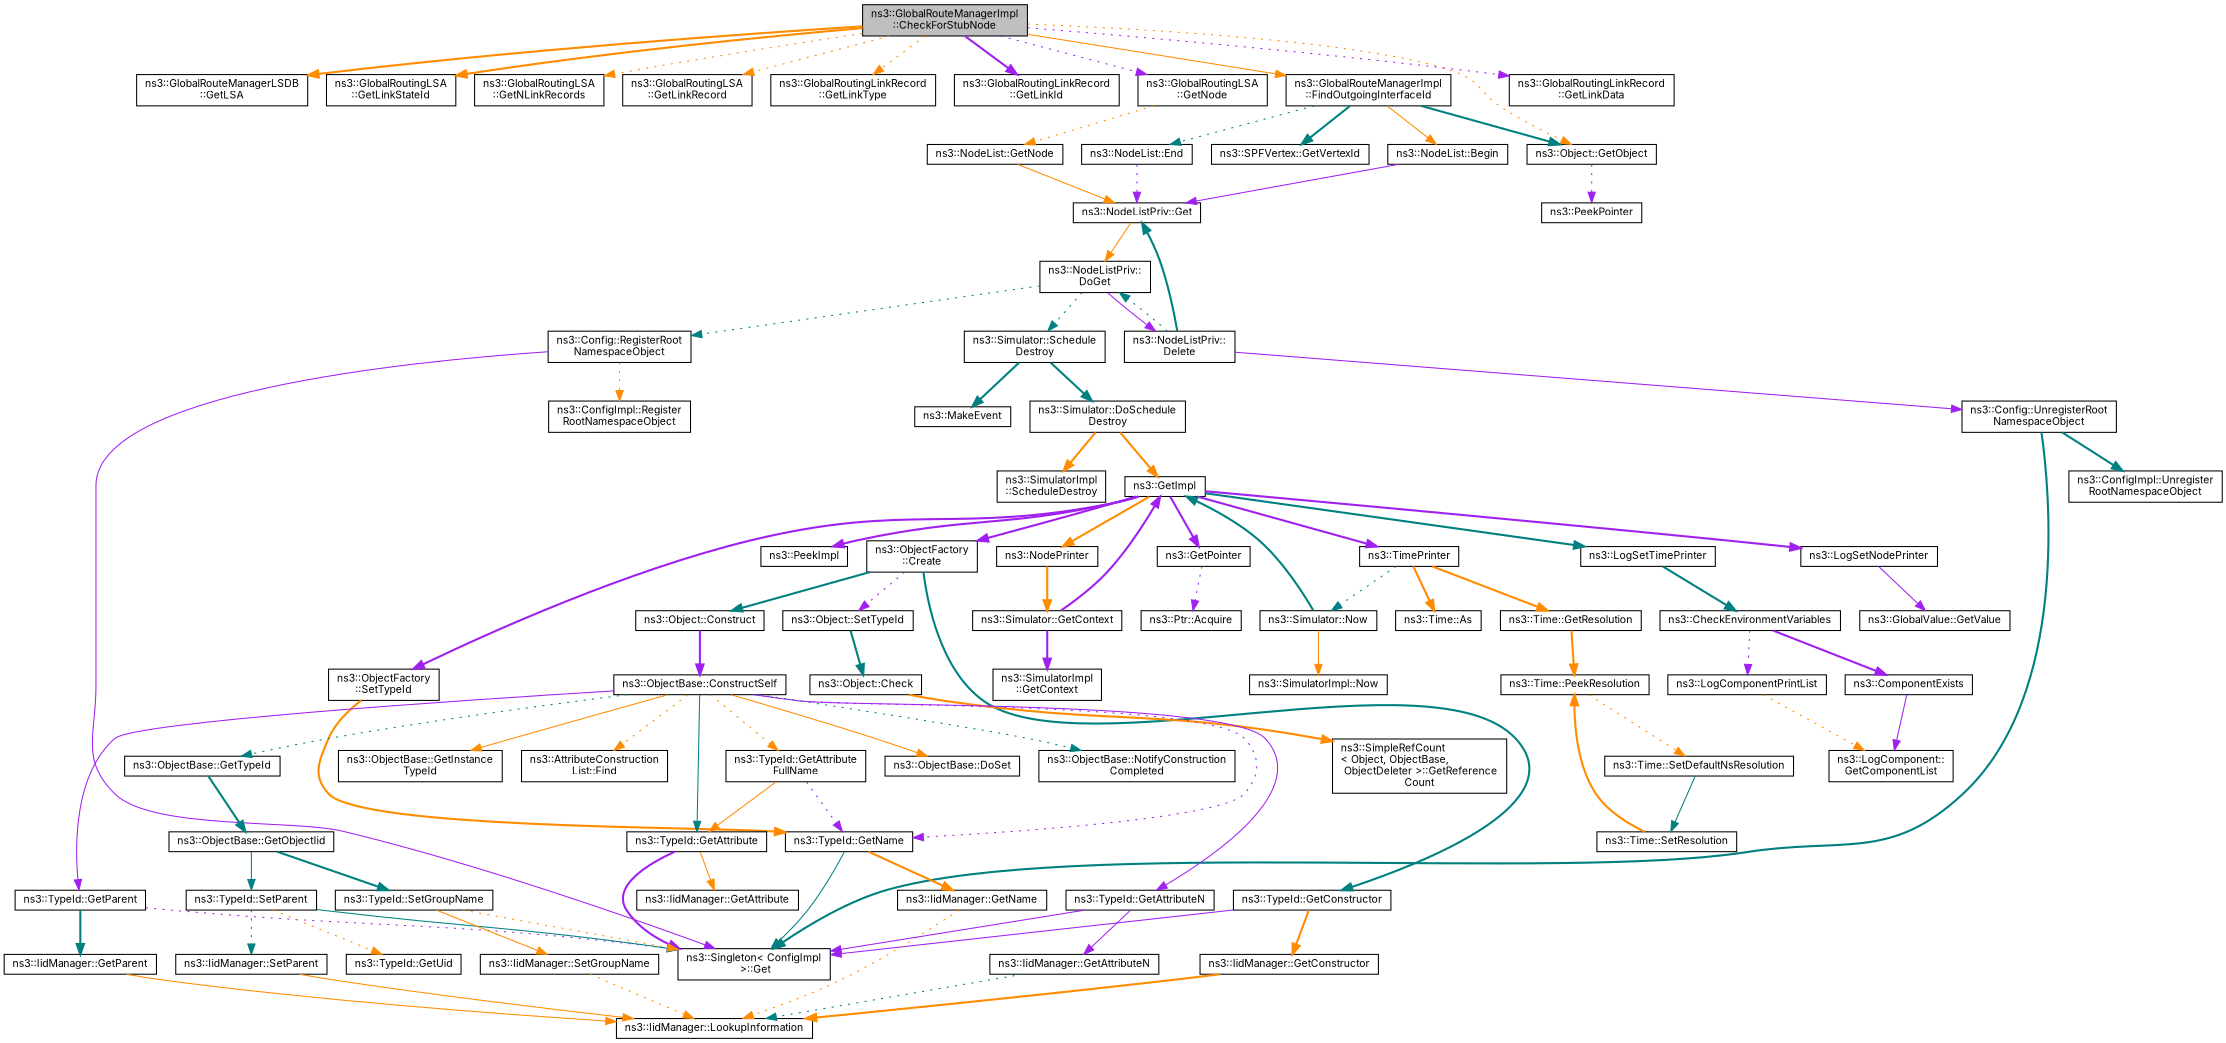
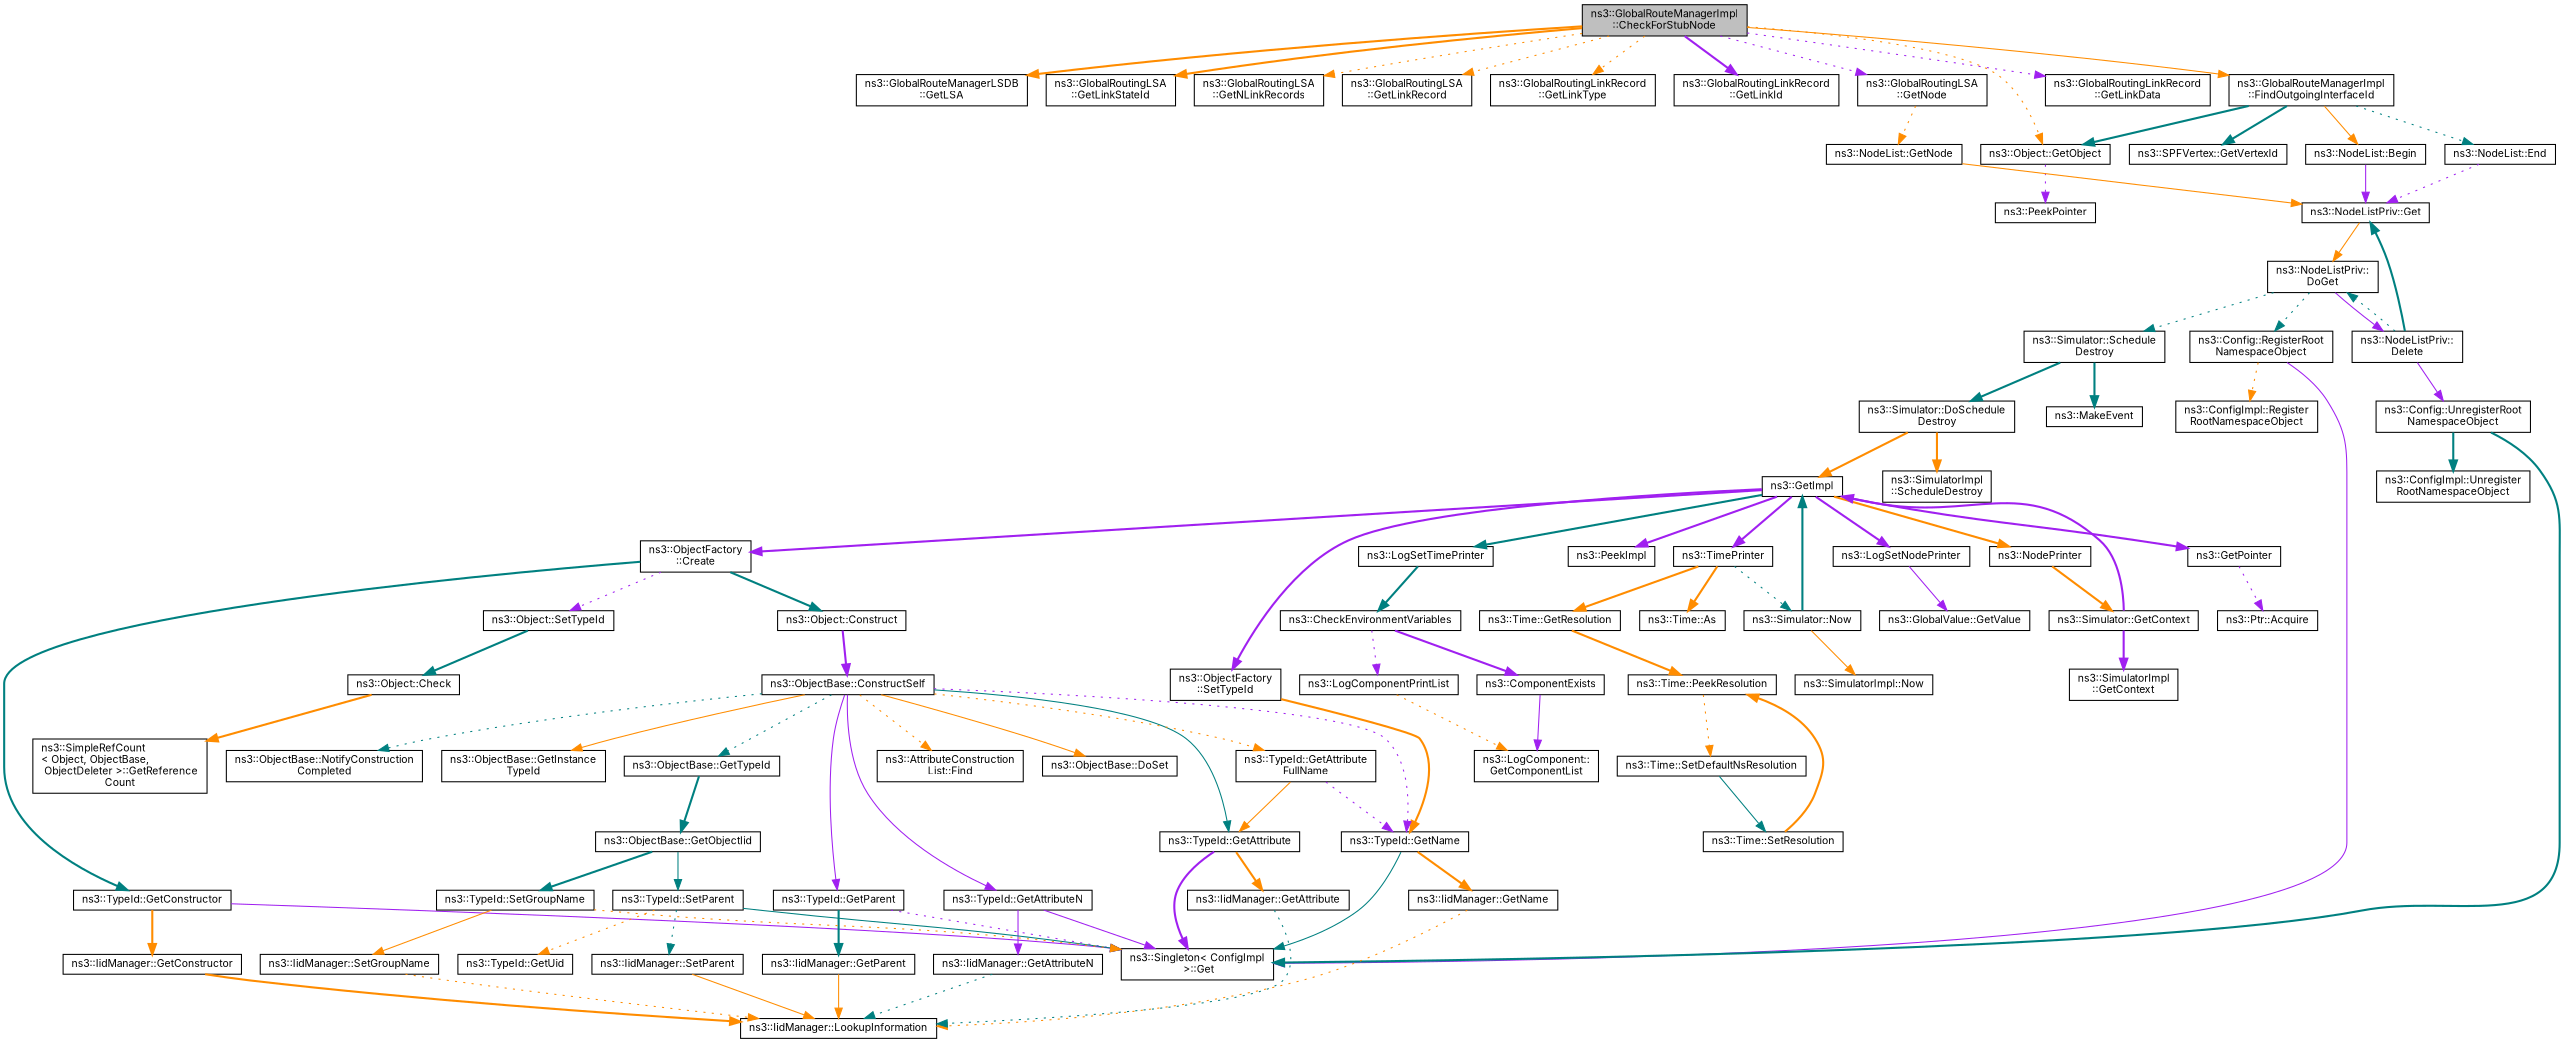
(705, 866) -> (1246, 867)
none -> (1155, 1009)
